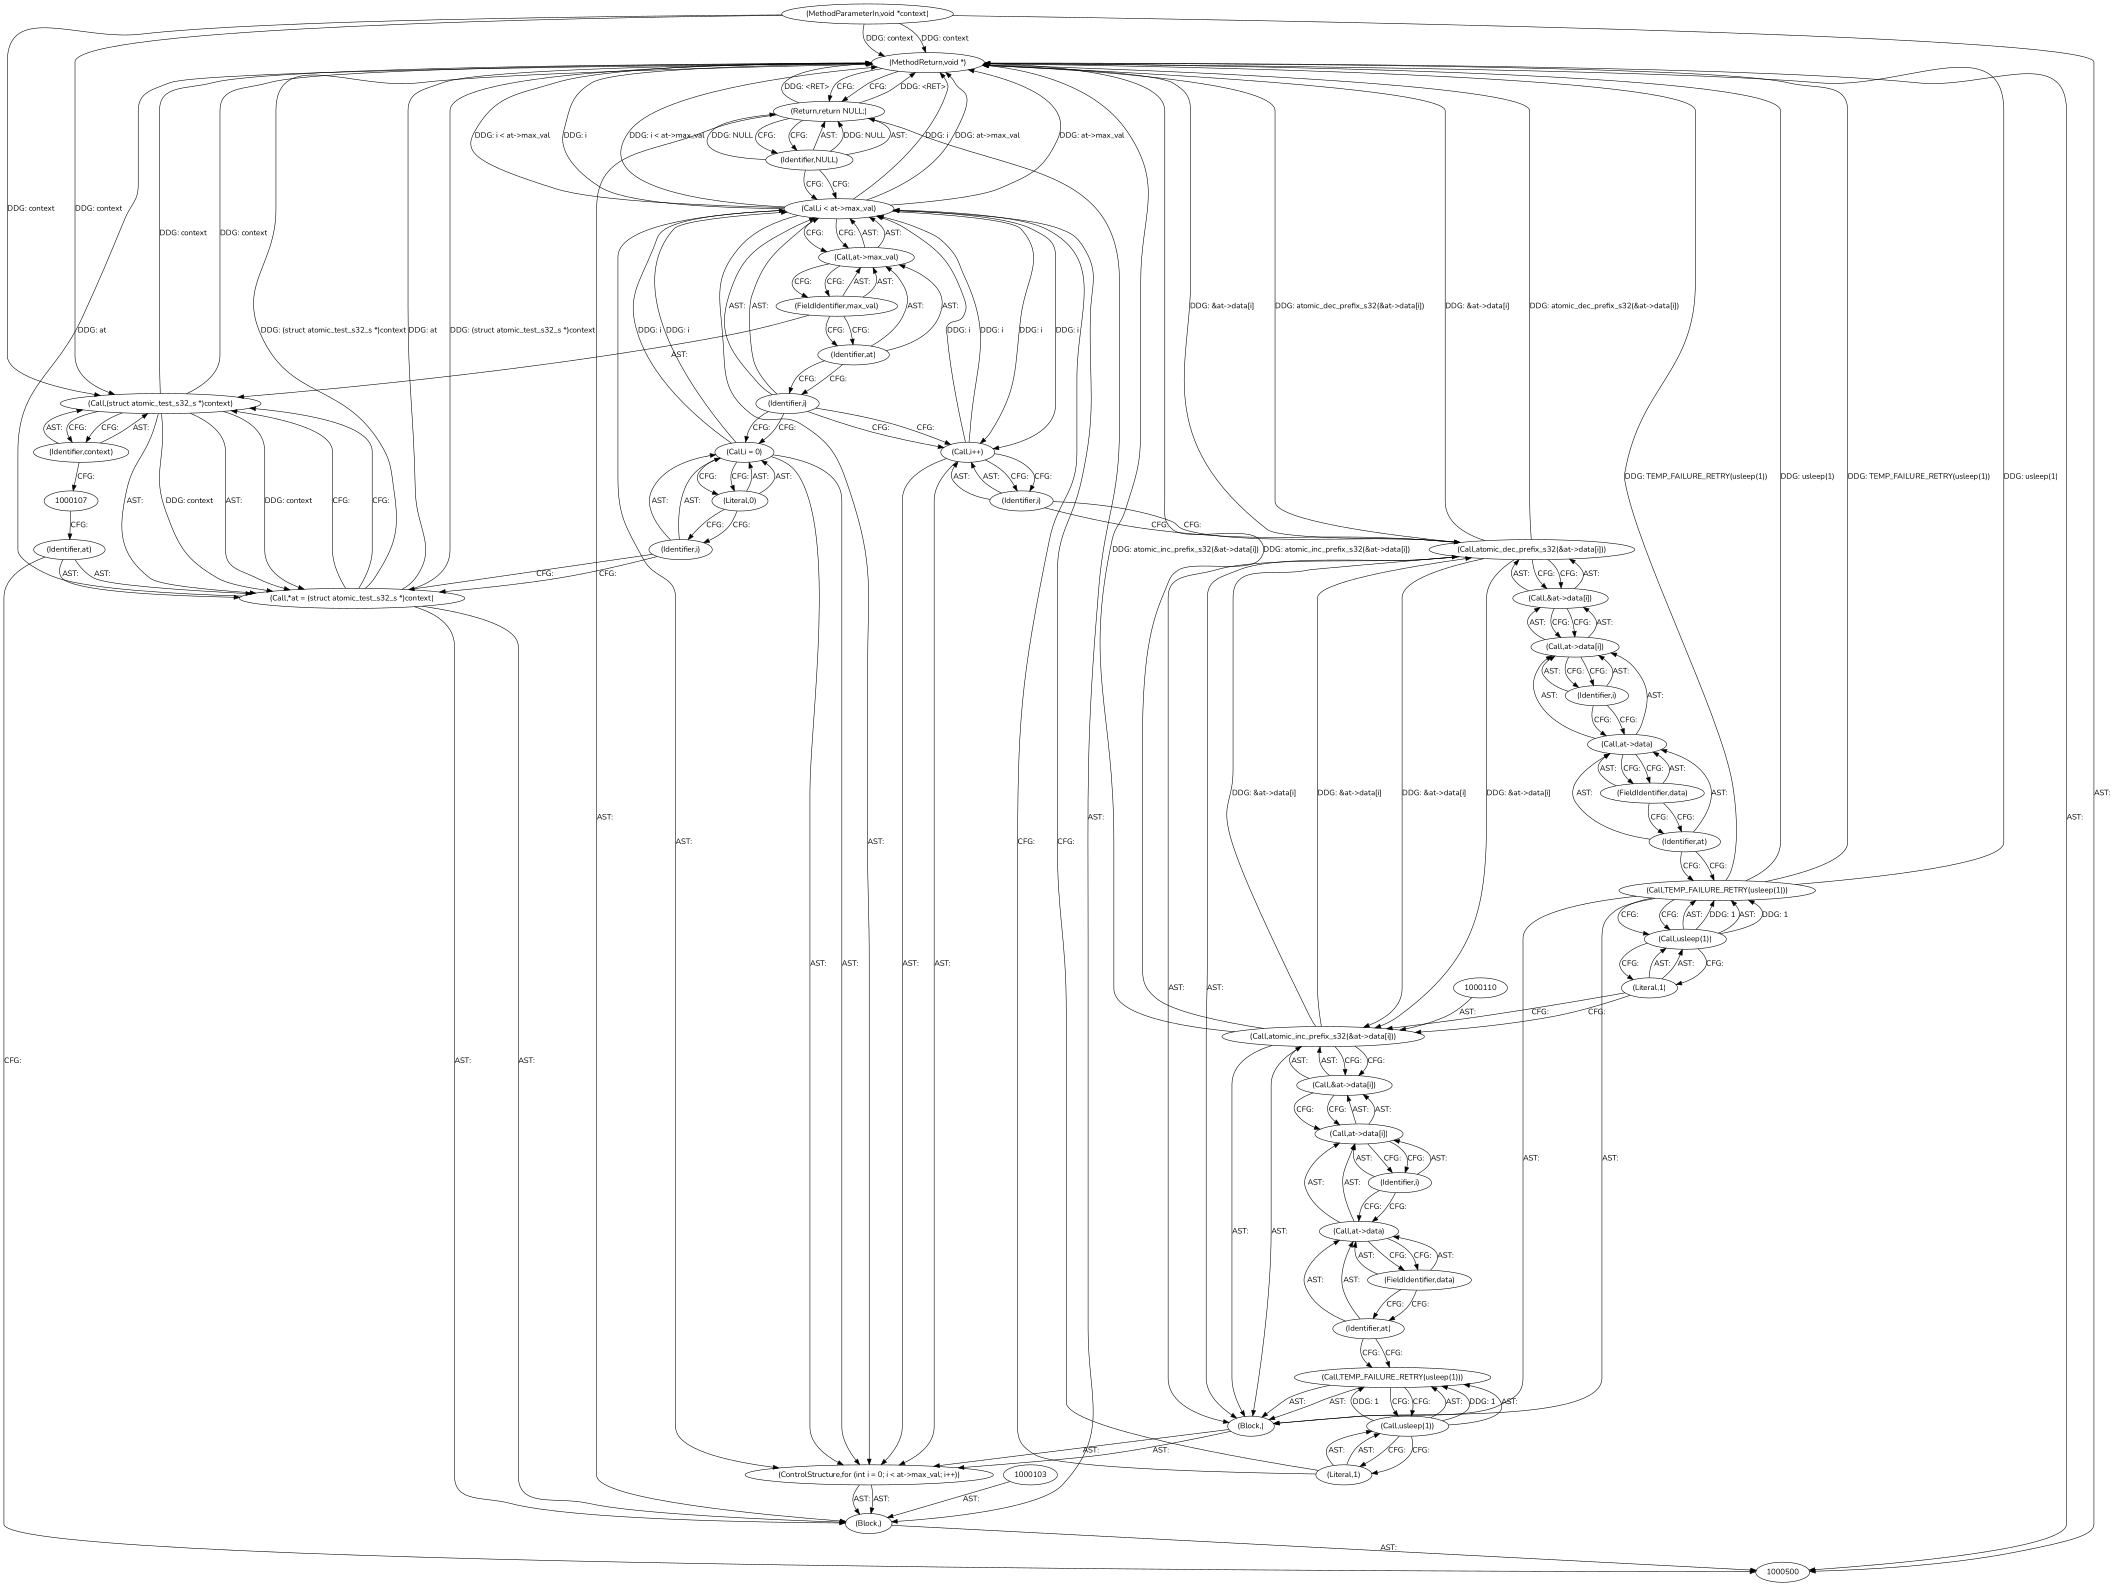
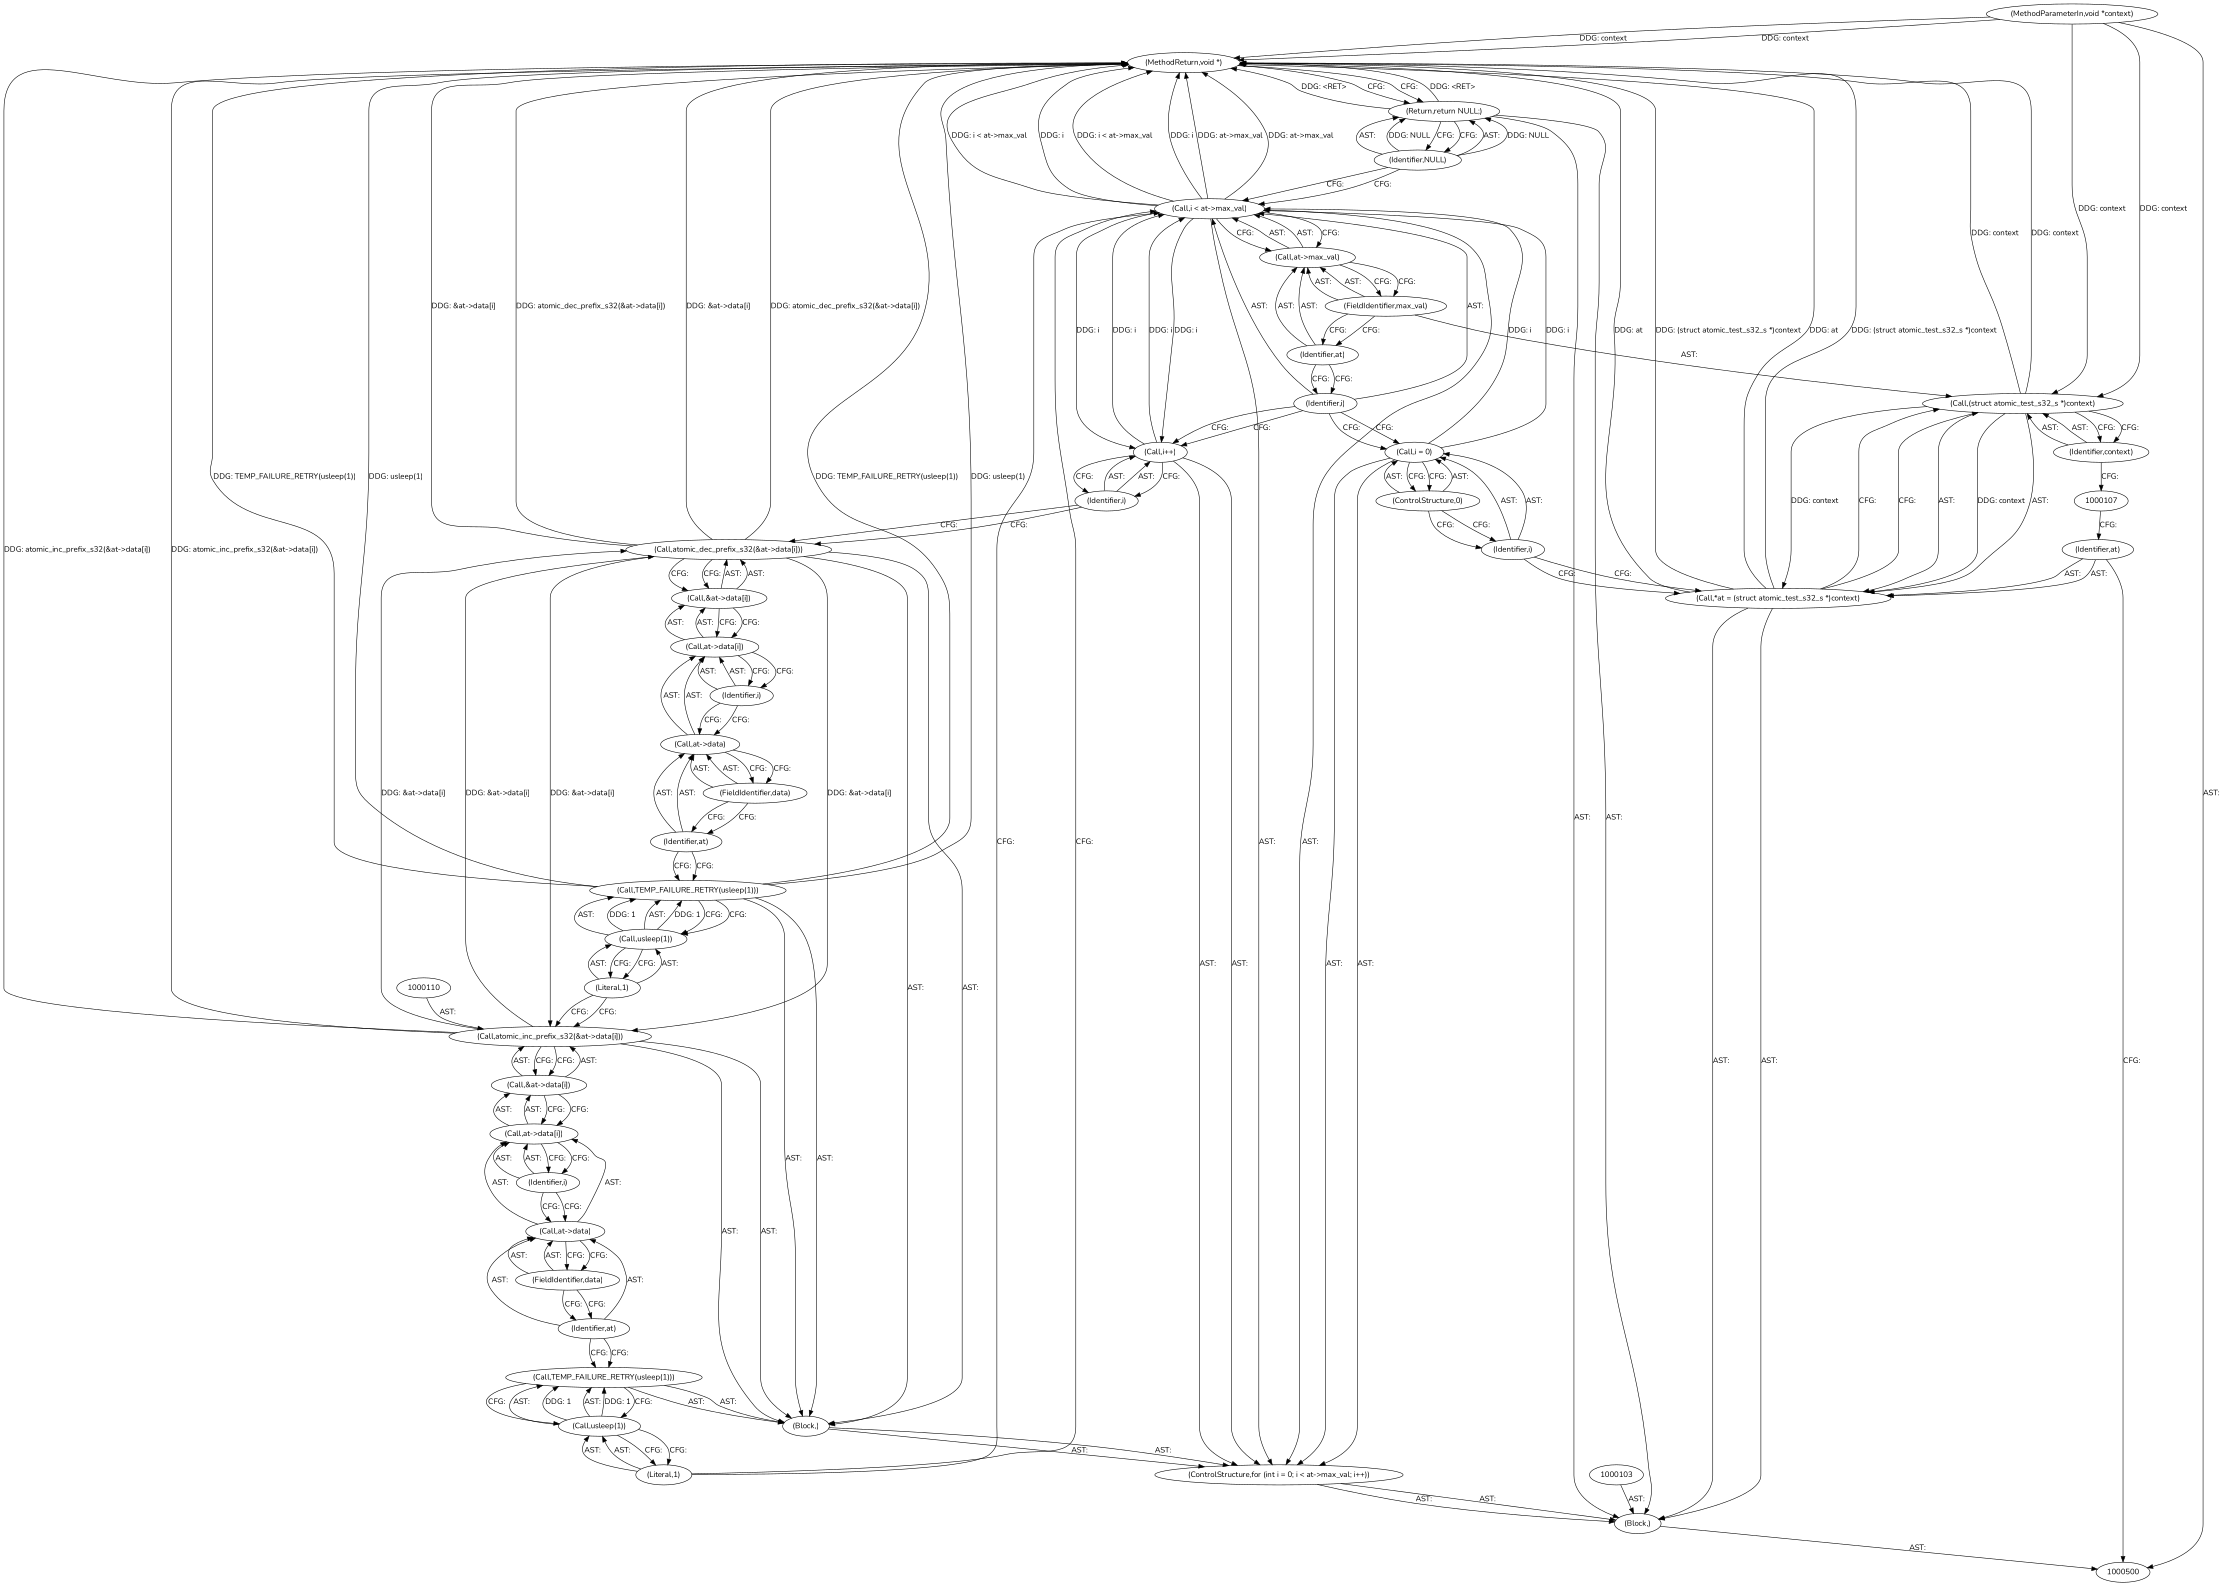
(2066, 394) -> none
(740, 501) -> (1428, 501)
